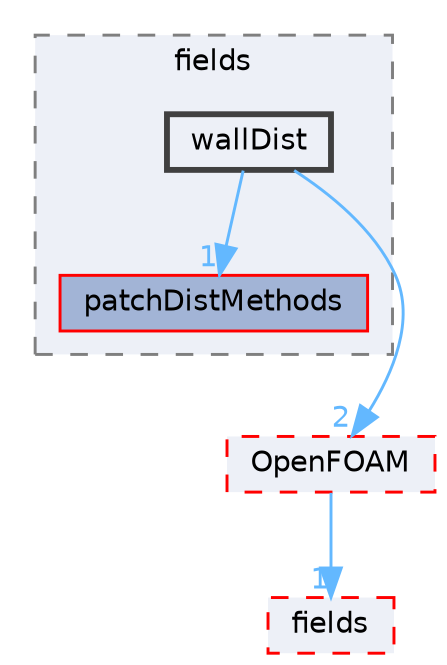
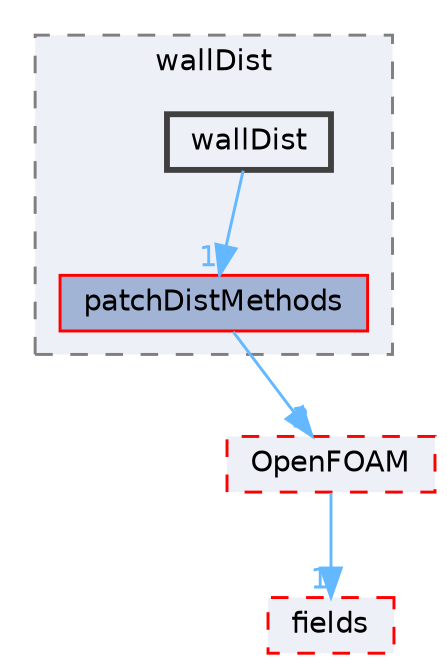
(214, 63) -> (214, 63)
(371, 237) -> (264, 372)
